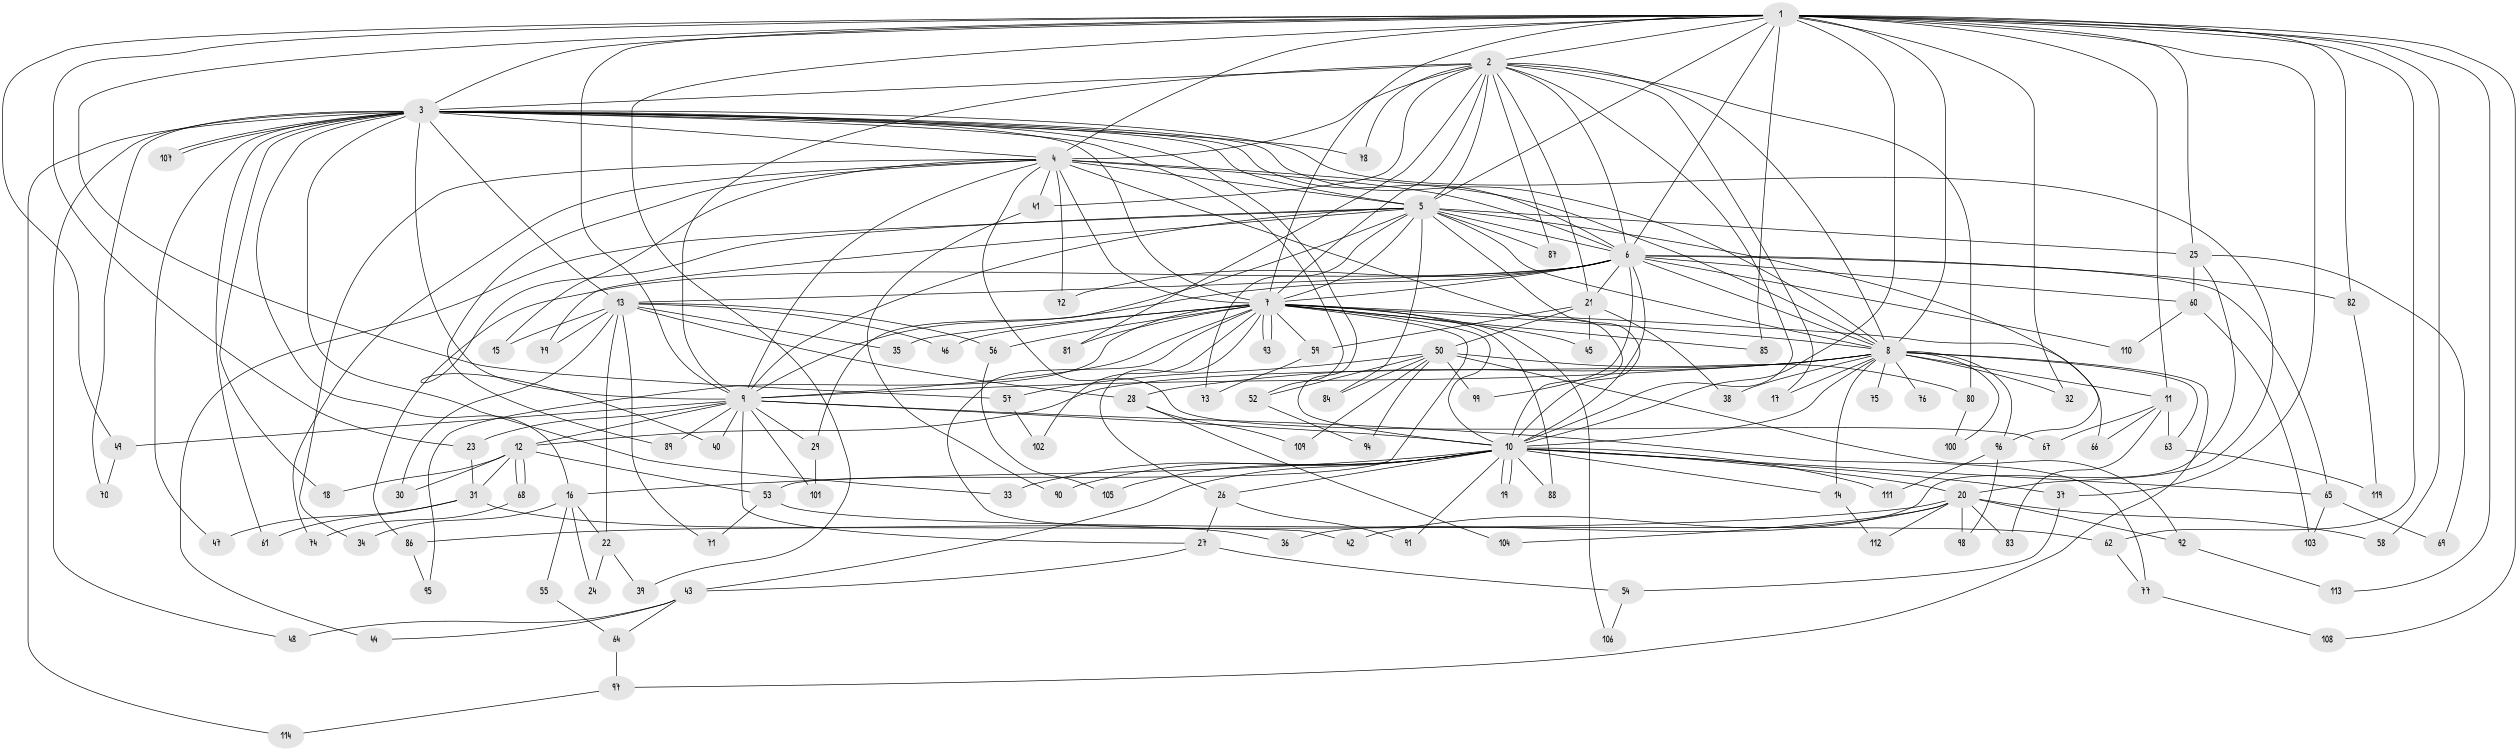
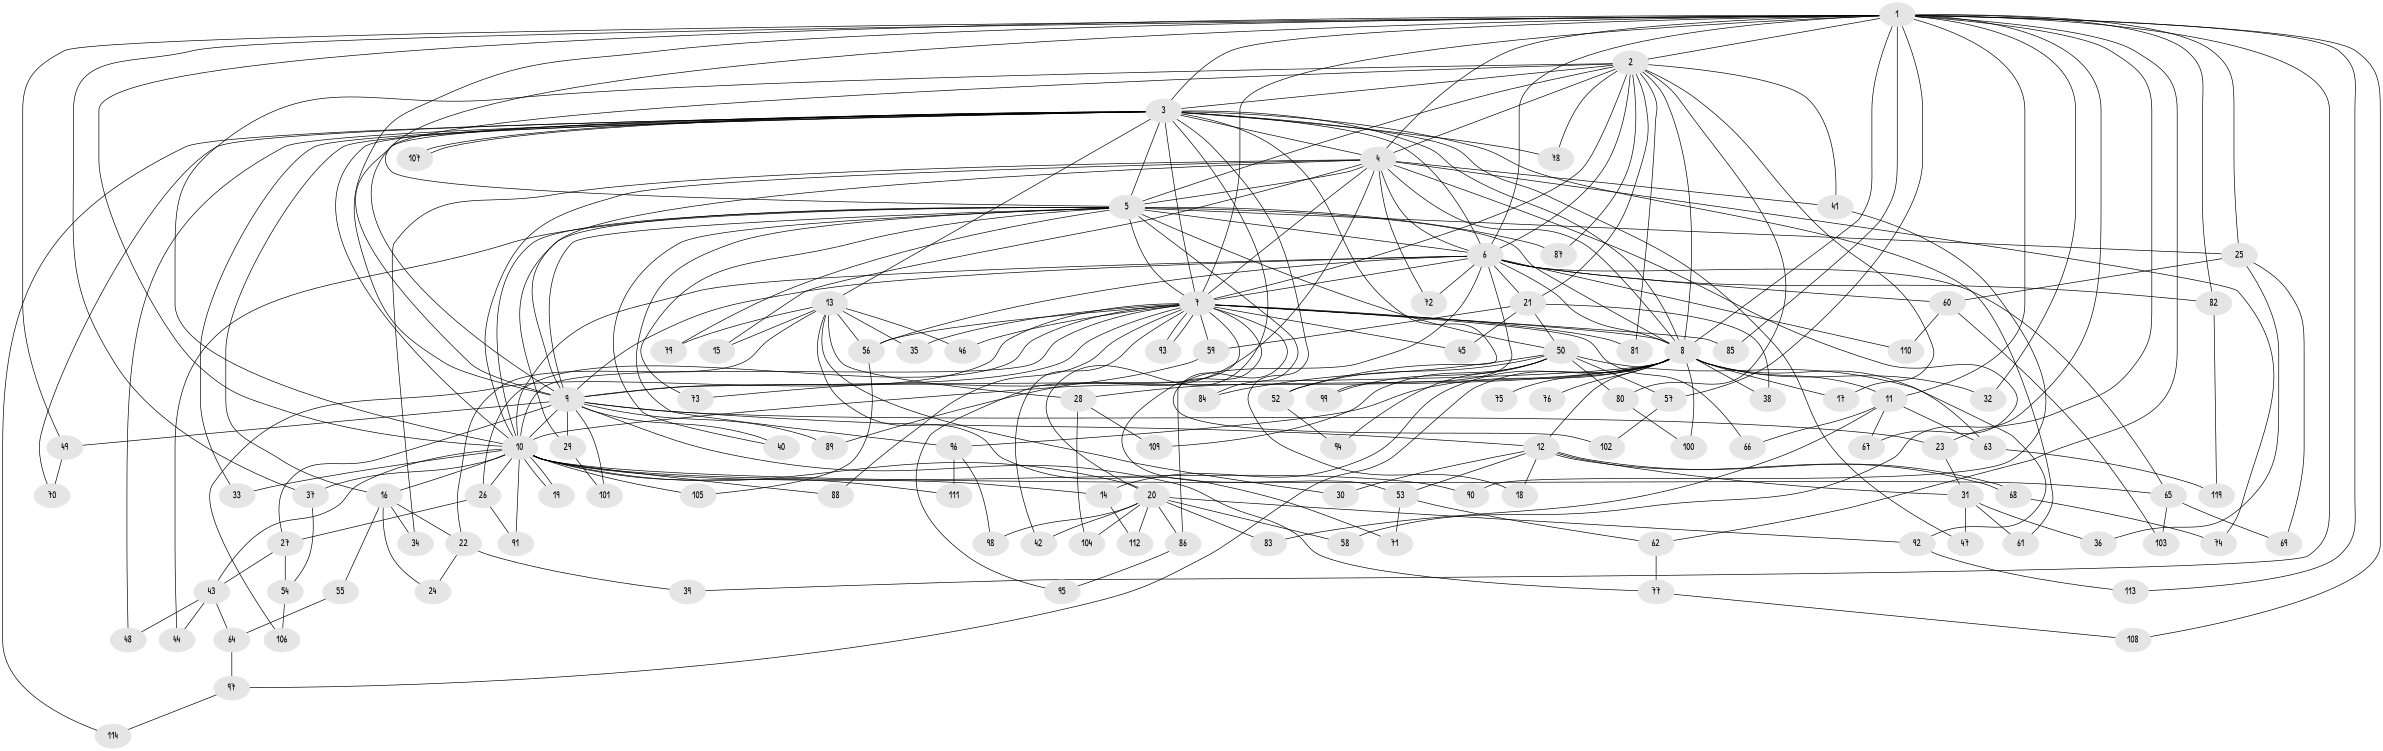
(1174, 286) -> (1171, 281)
none -> (1339, 293)
